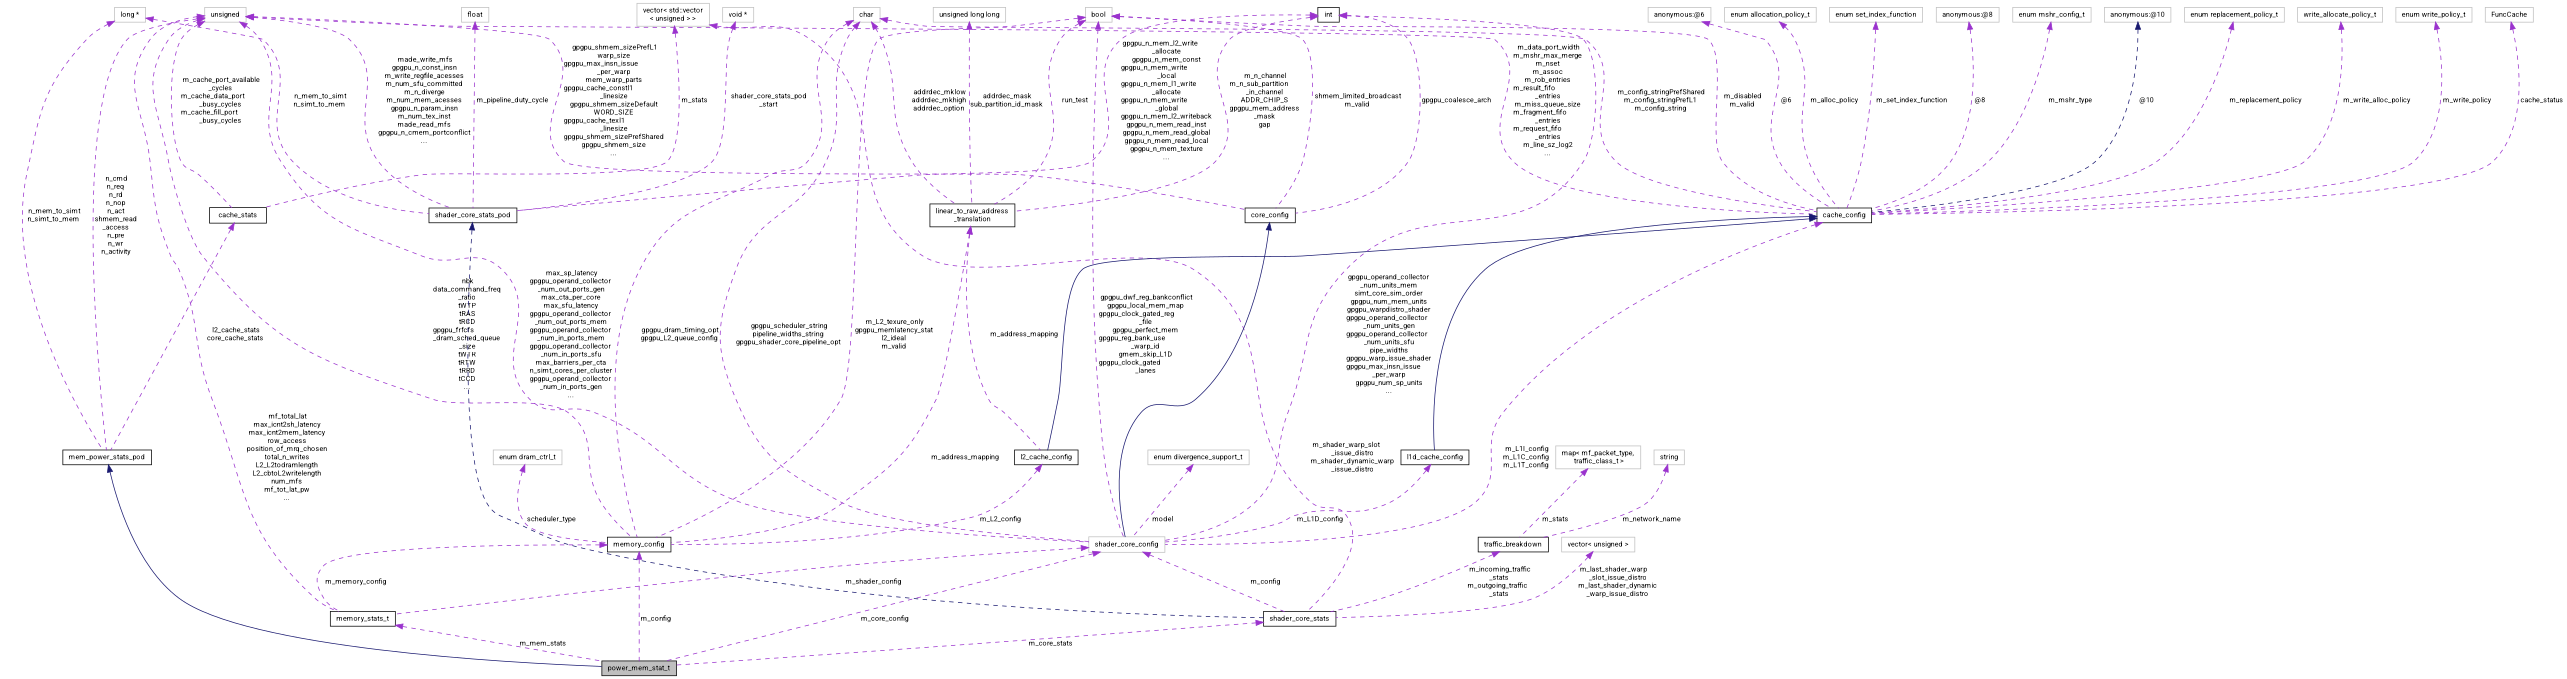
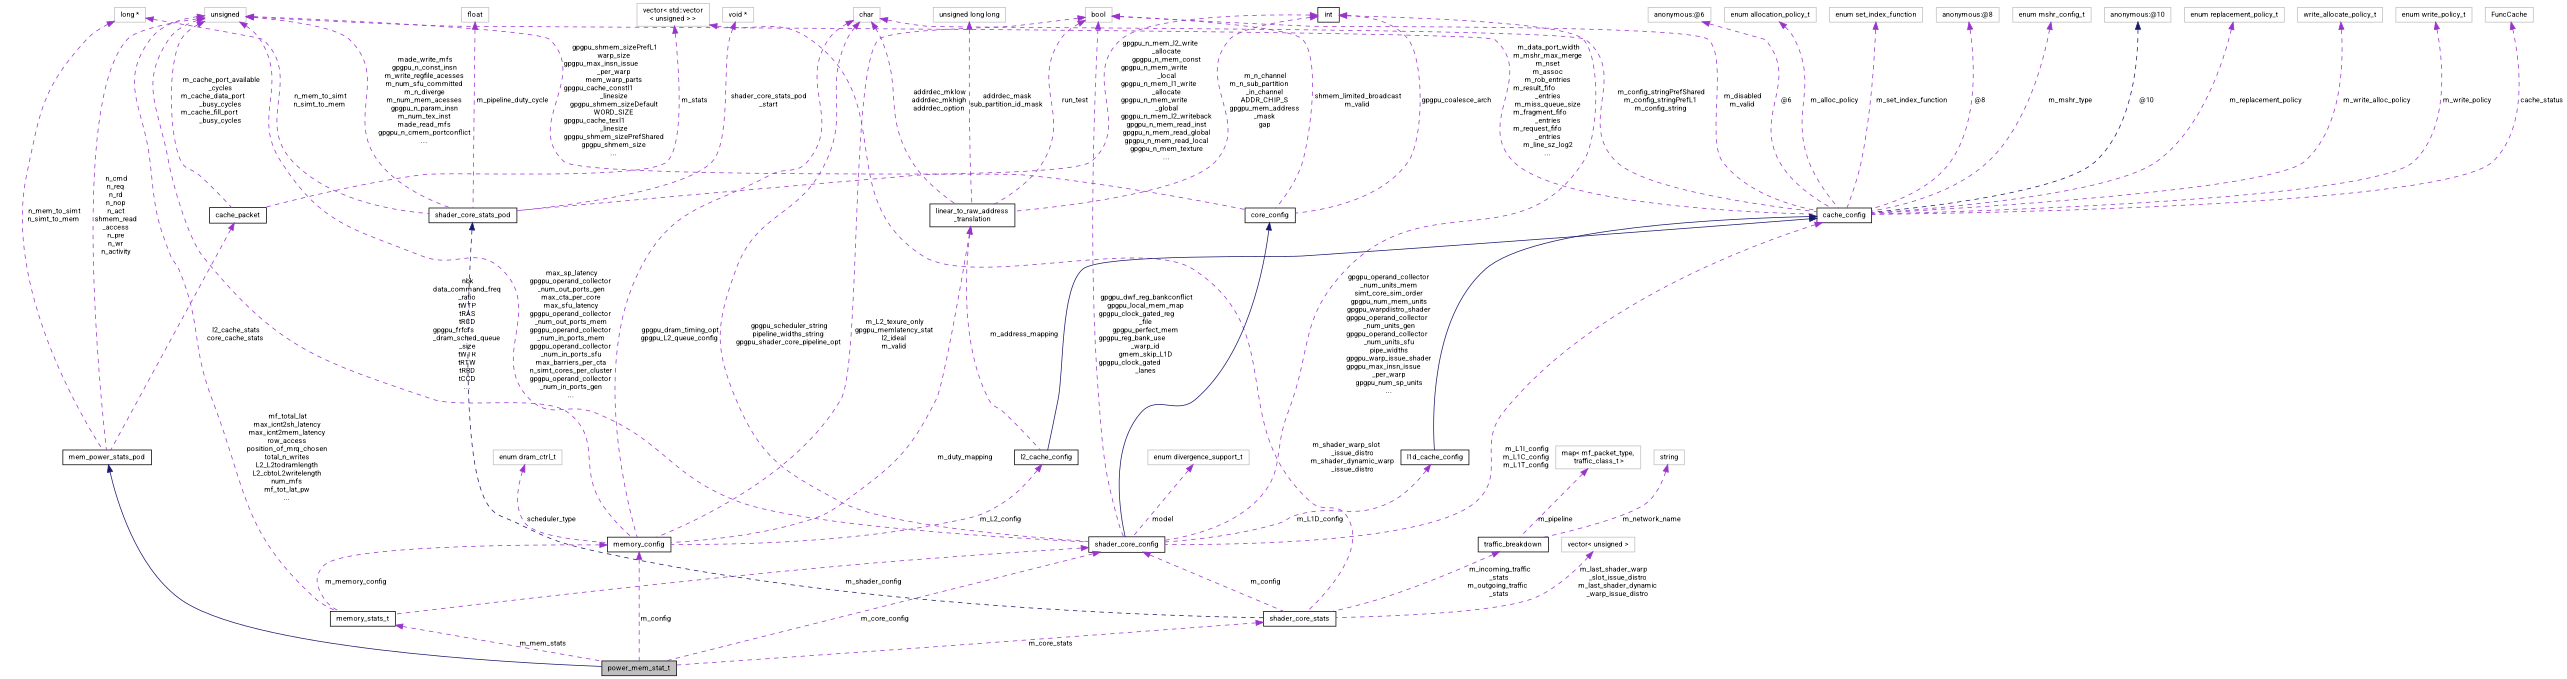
(238, 215) -> (238, 215)
(964, 457) -> (964, 457)
(1555, 519) -> (1555, 519)
(1127, 545) -> (1127, 545)
